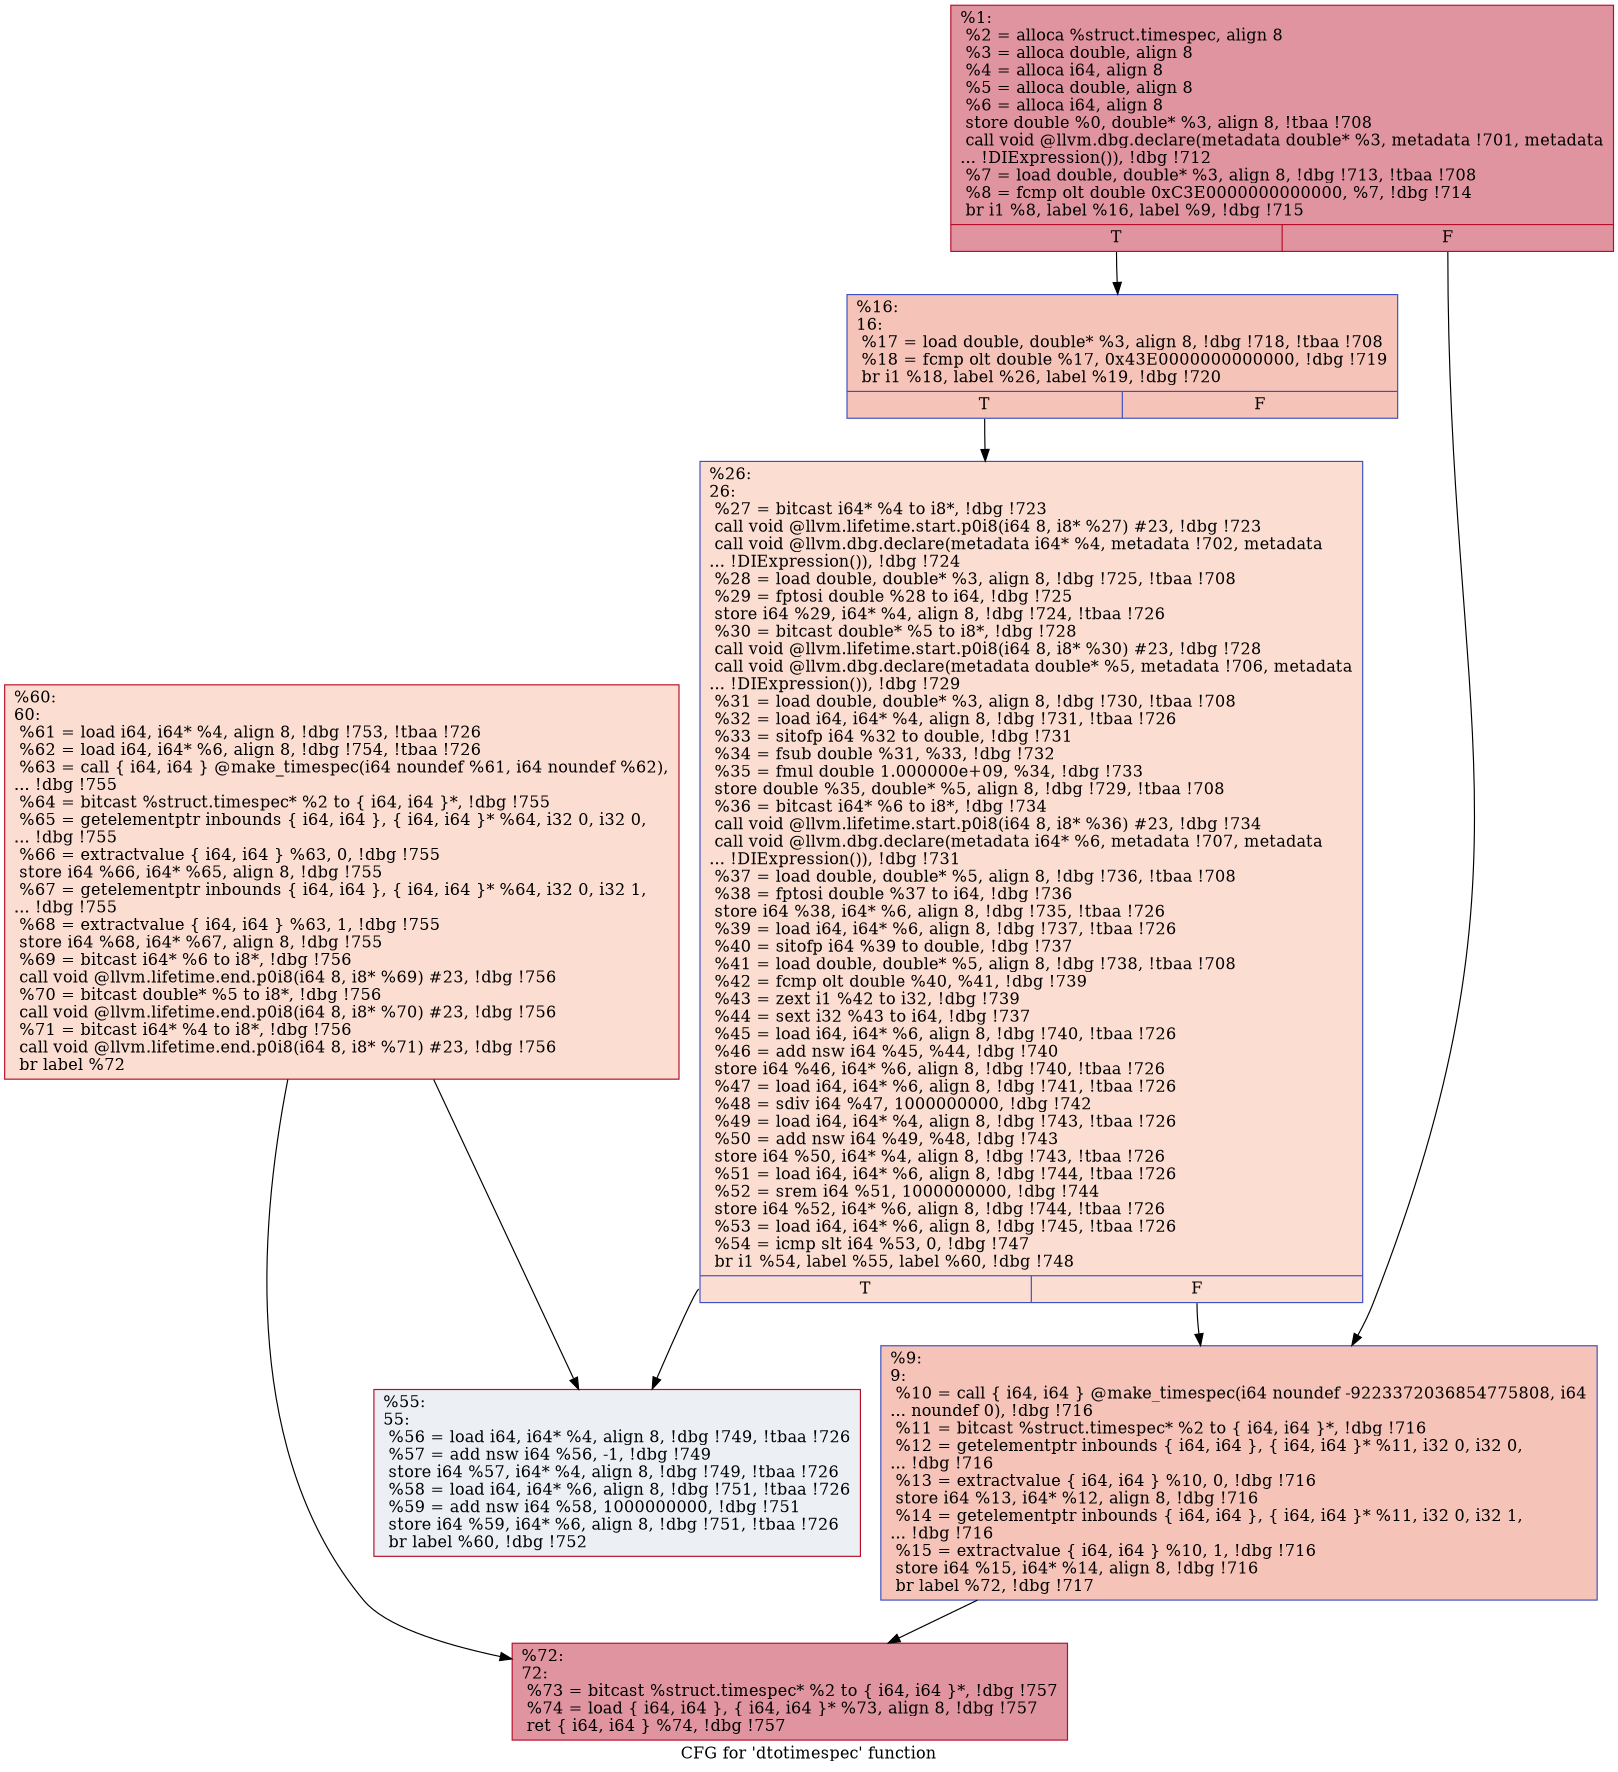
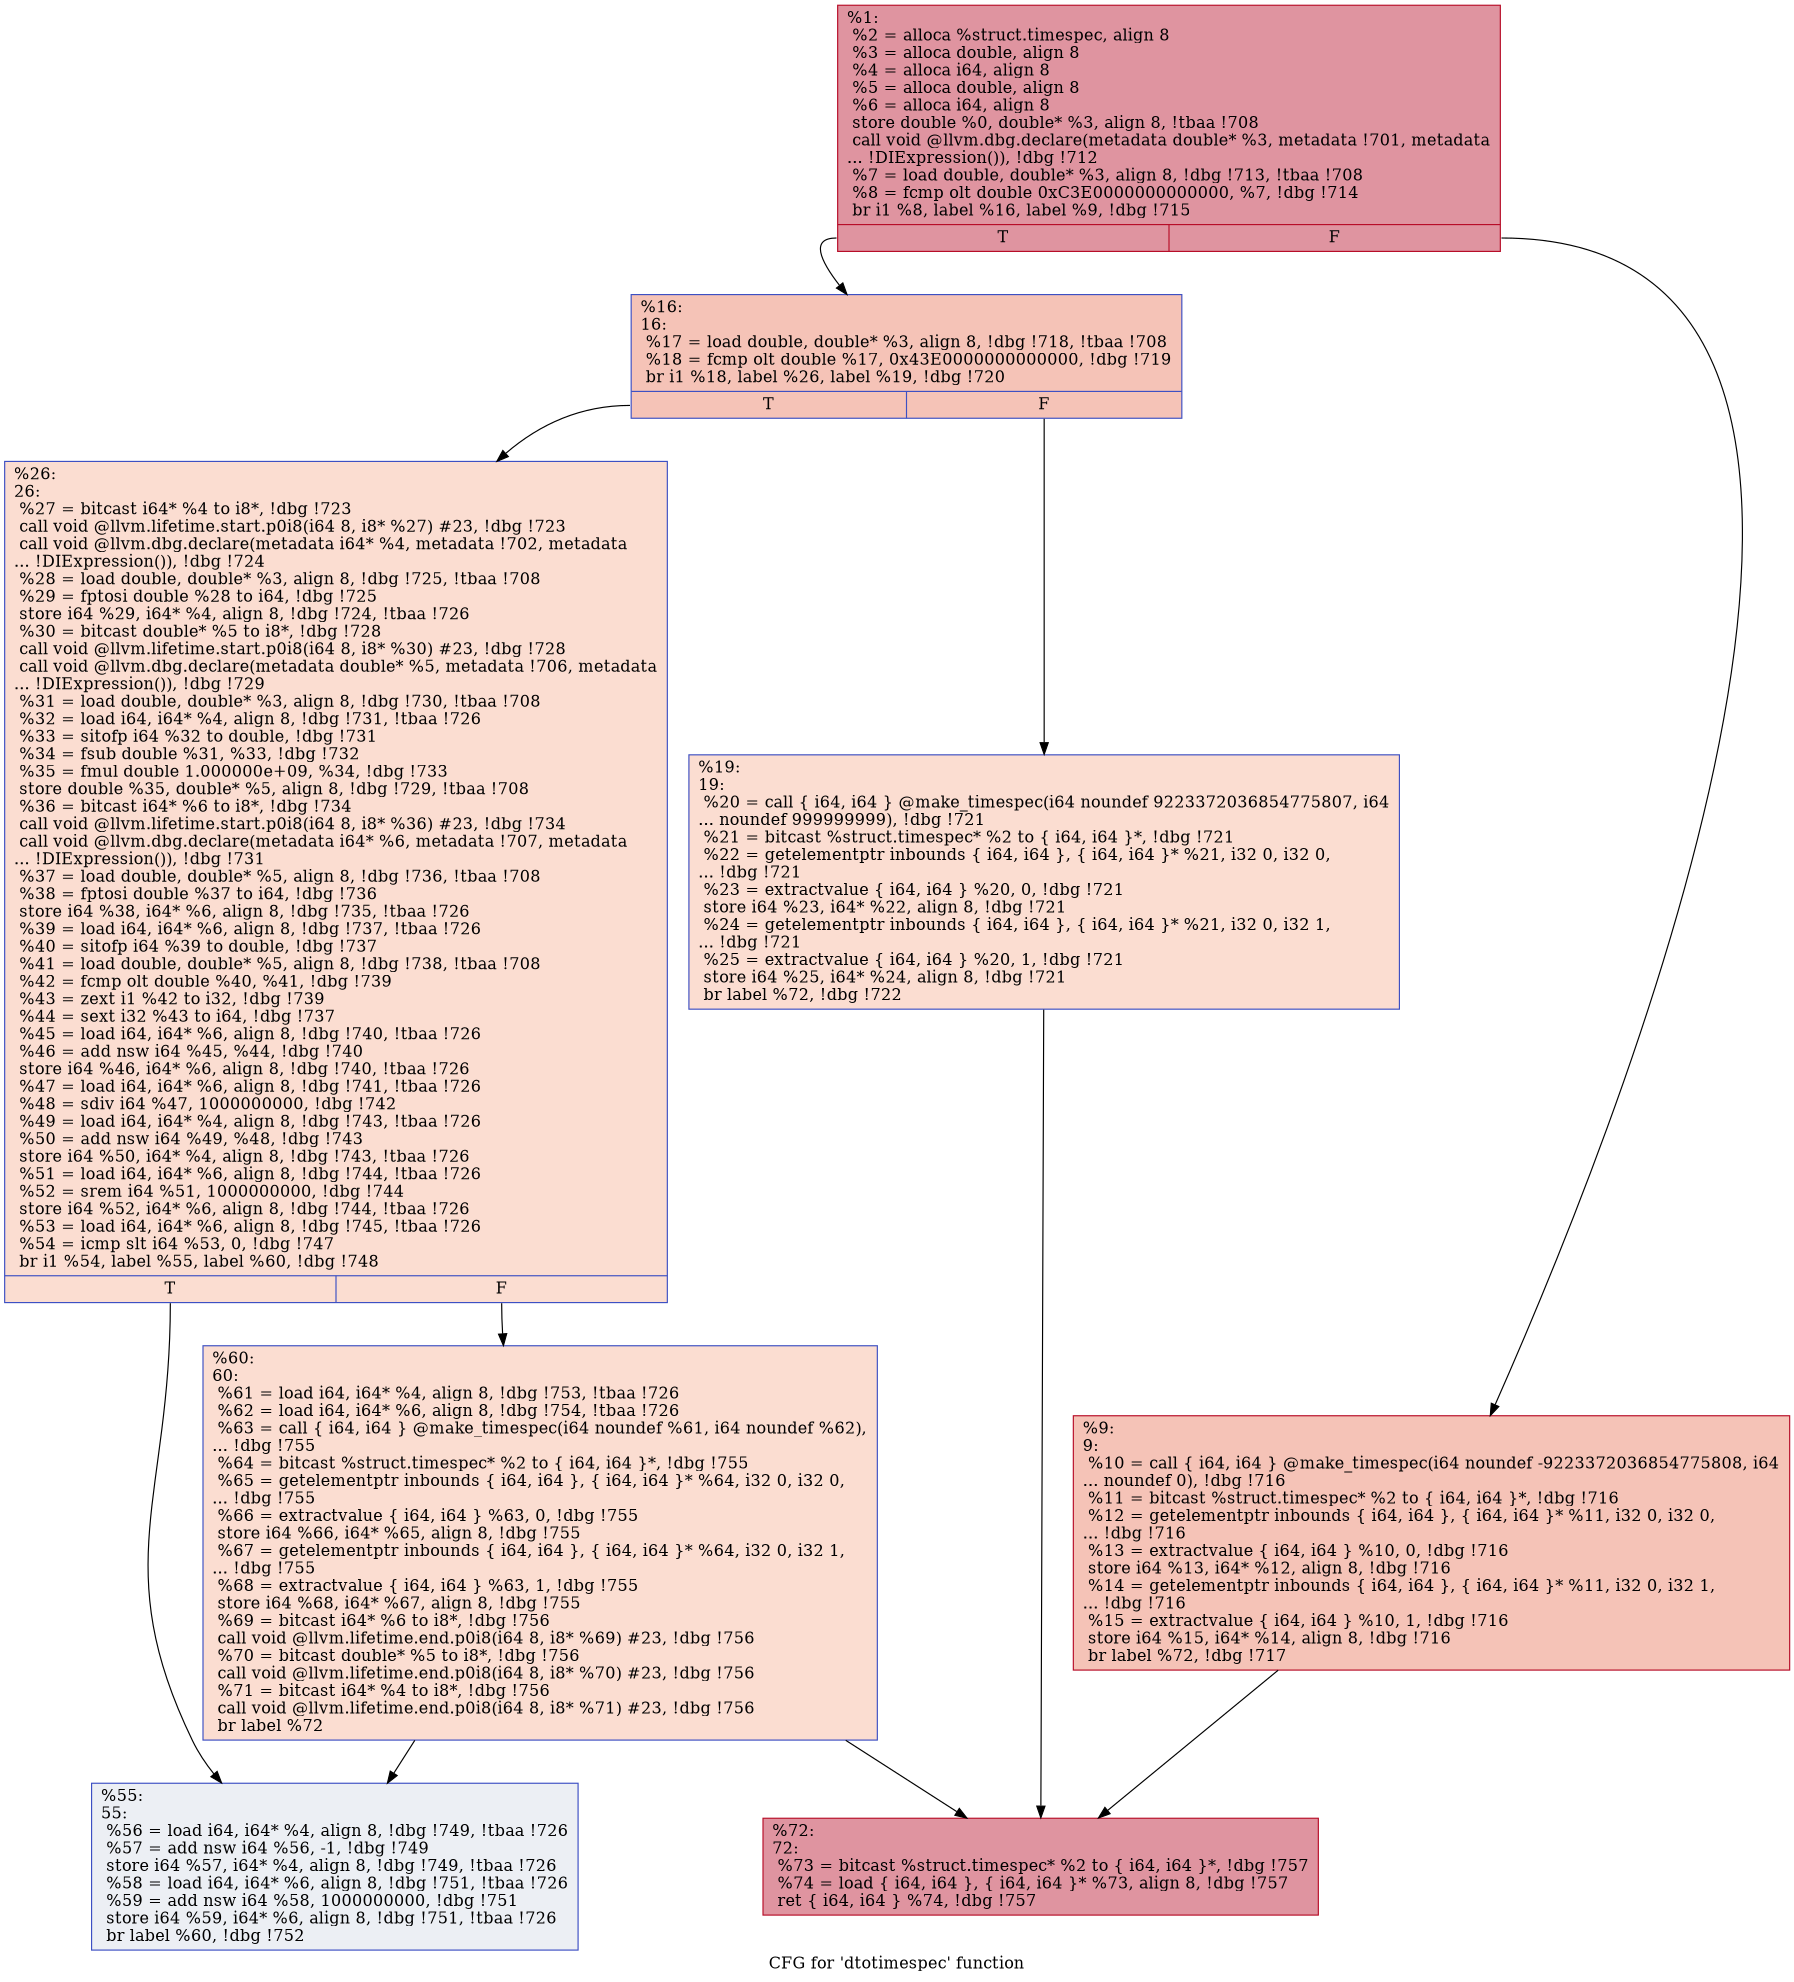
(342, 882) -> (540, 1543)
none -> (1044, 882)
(1198, 1319) -> (502, 1319)
(617, 1473) -> (335, 1867)
(1239, 1473) -> (1432, 1543)
